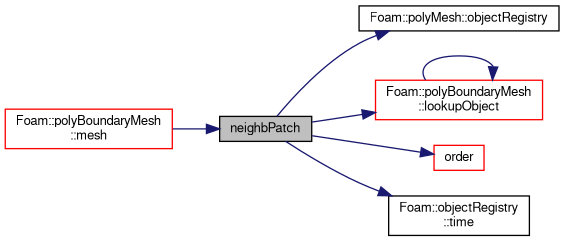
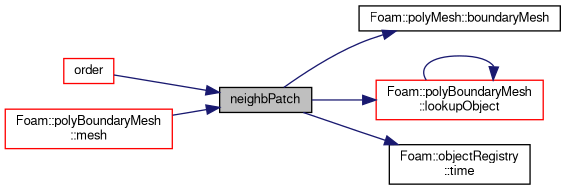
(459, 18) -> (460, 18)
(366, 144) -> (160, 83)
